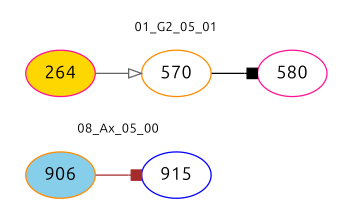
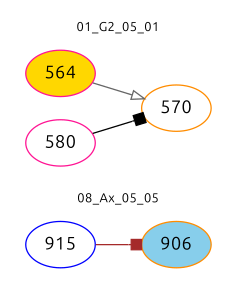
(61, 73) -> (61, 73)
(228, 73) -> (112, 127)
(118, 129) -> (118, 199)
(112, 175) -> (112, 245)
